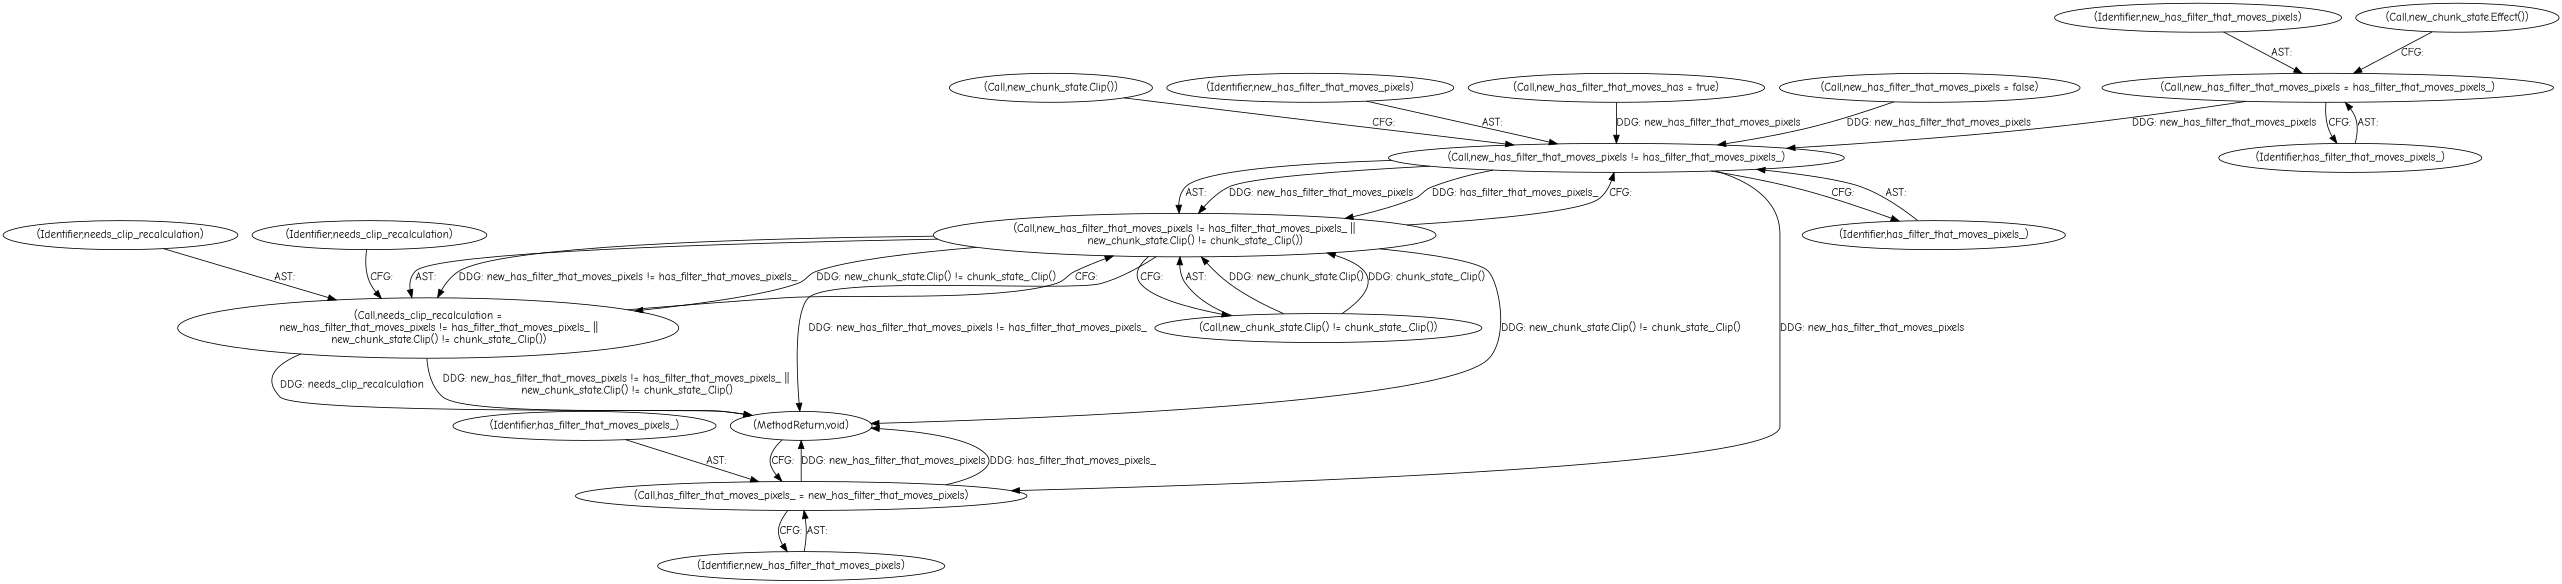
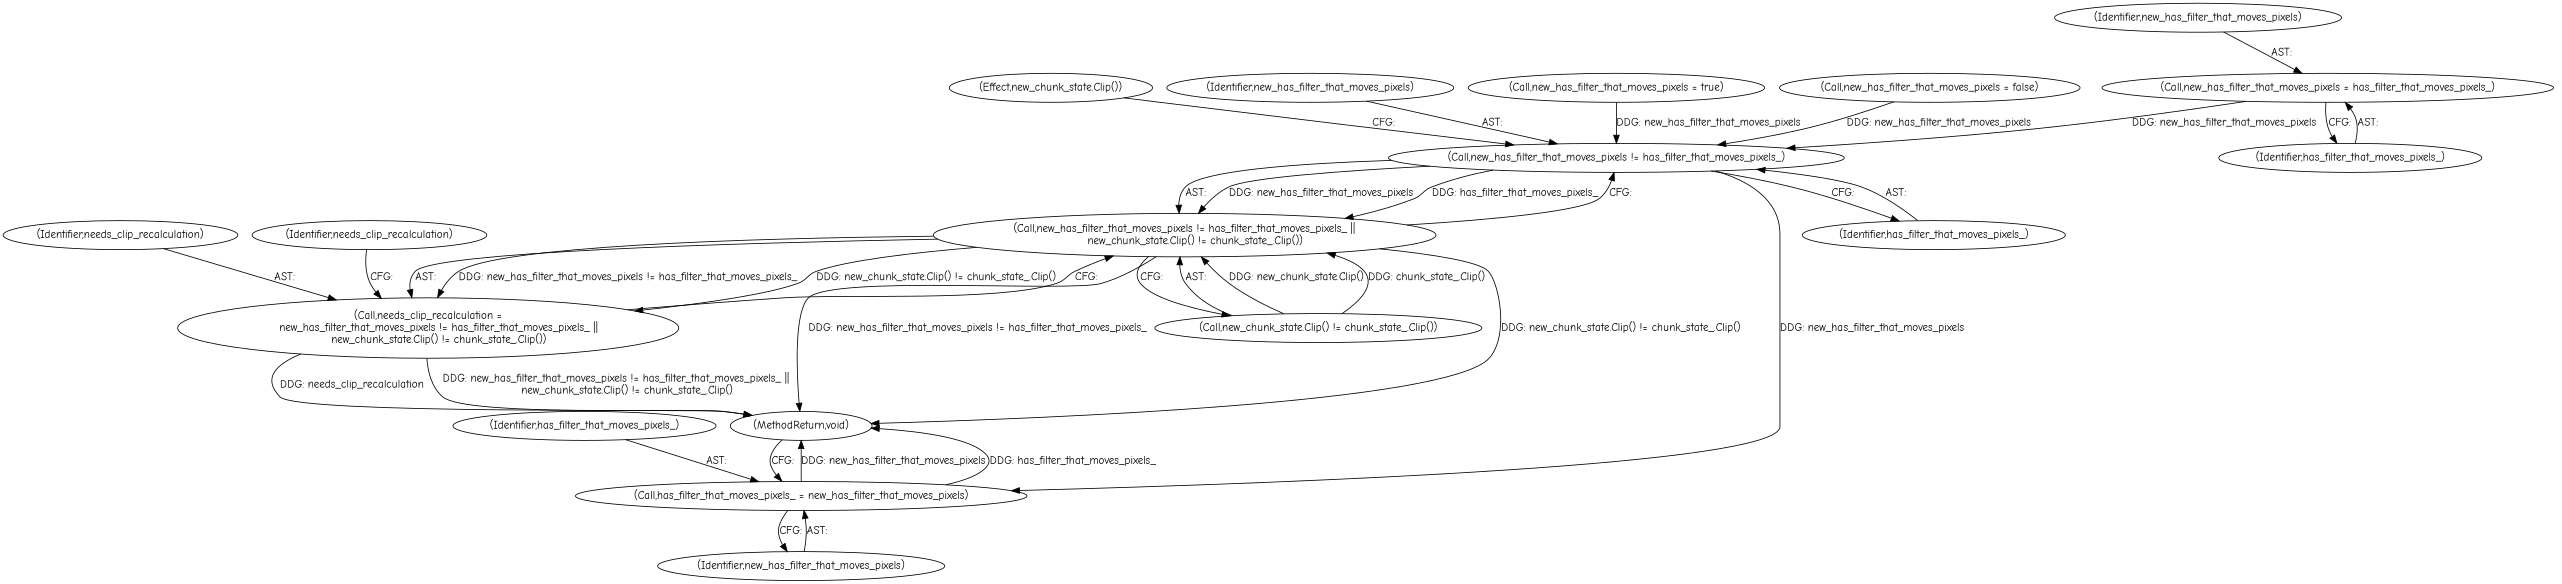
(2457, 18) -> none
(1051, 88) -> (1051, 88)
(1616, 88) -> (1616, 88)
